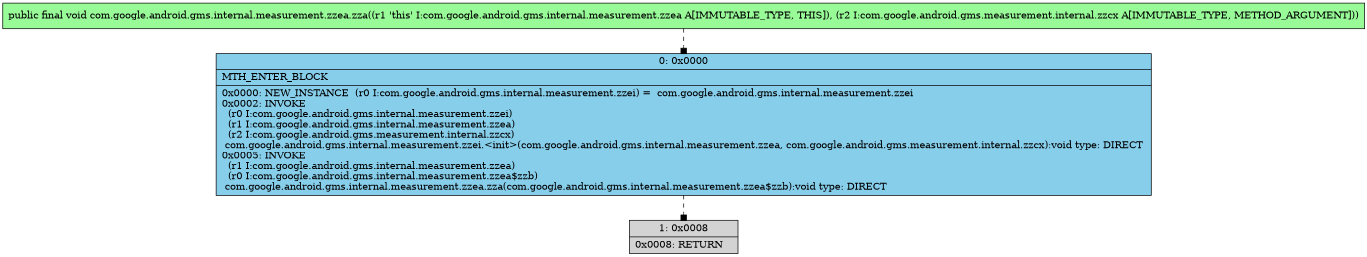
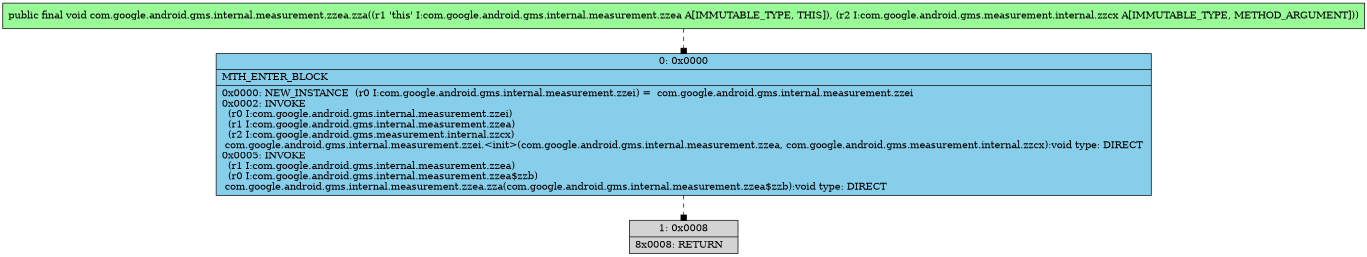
(684, 245) -> (684, 245)
